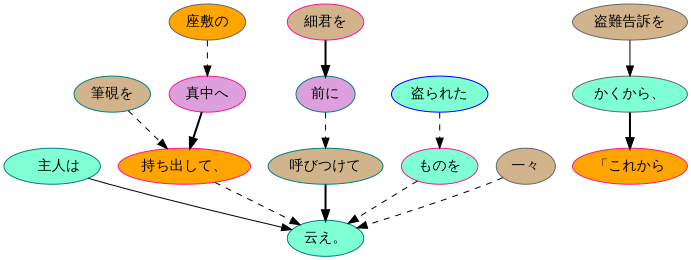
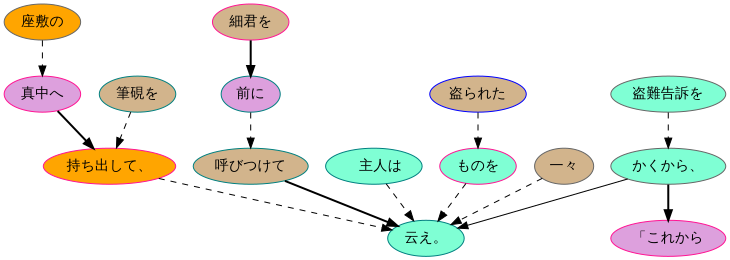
(630, 22) -> (668, 94)
(630, 53) -> (668, 125)
(440, 94) -> (478, 94)
(630, 166) -> (668, 238)
none -> (548, 202)
(185, 204) -> (397, 198)
